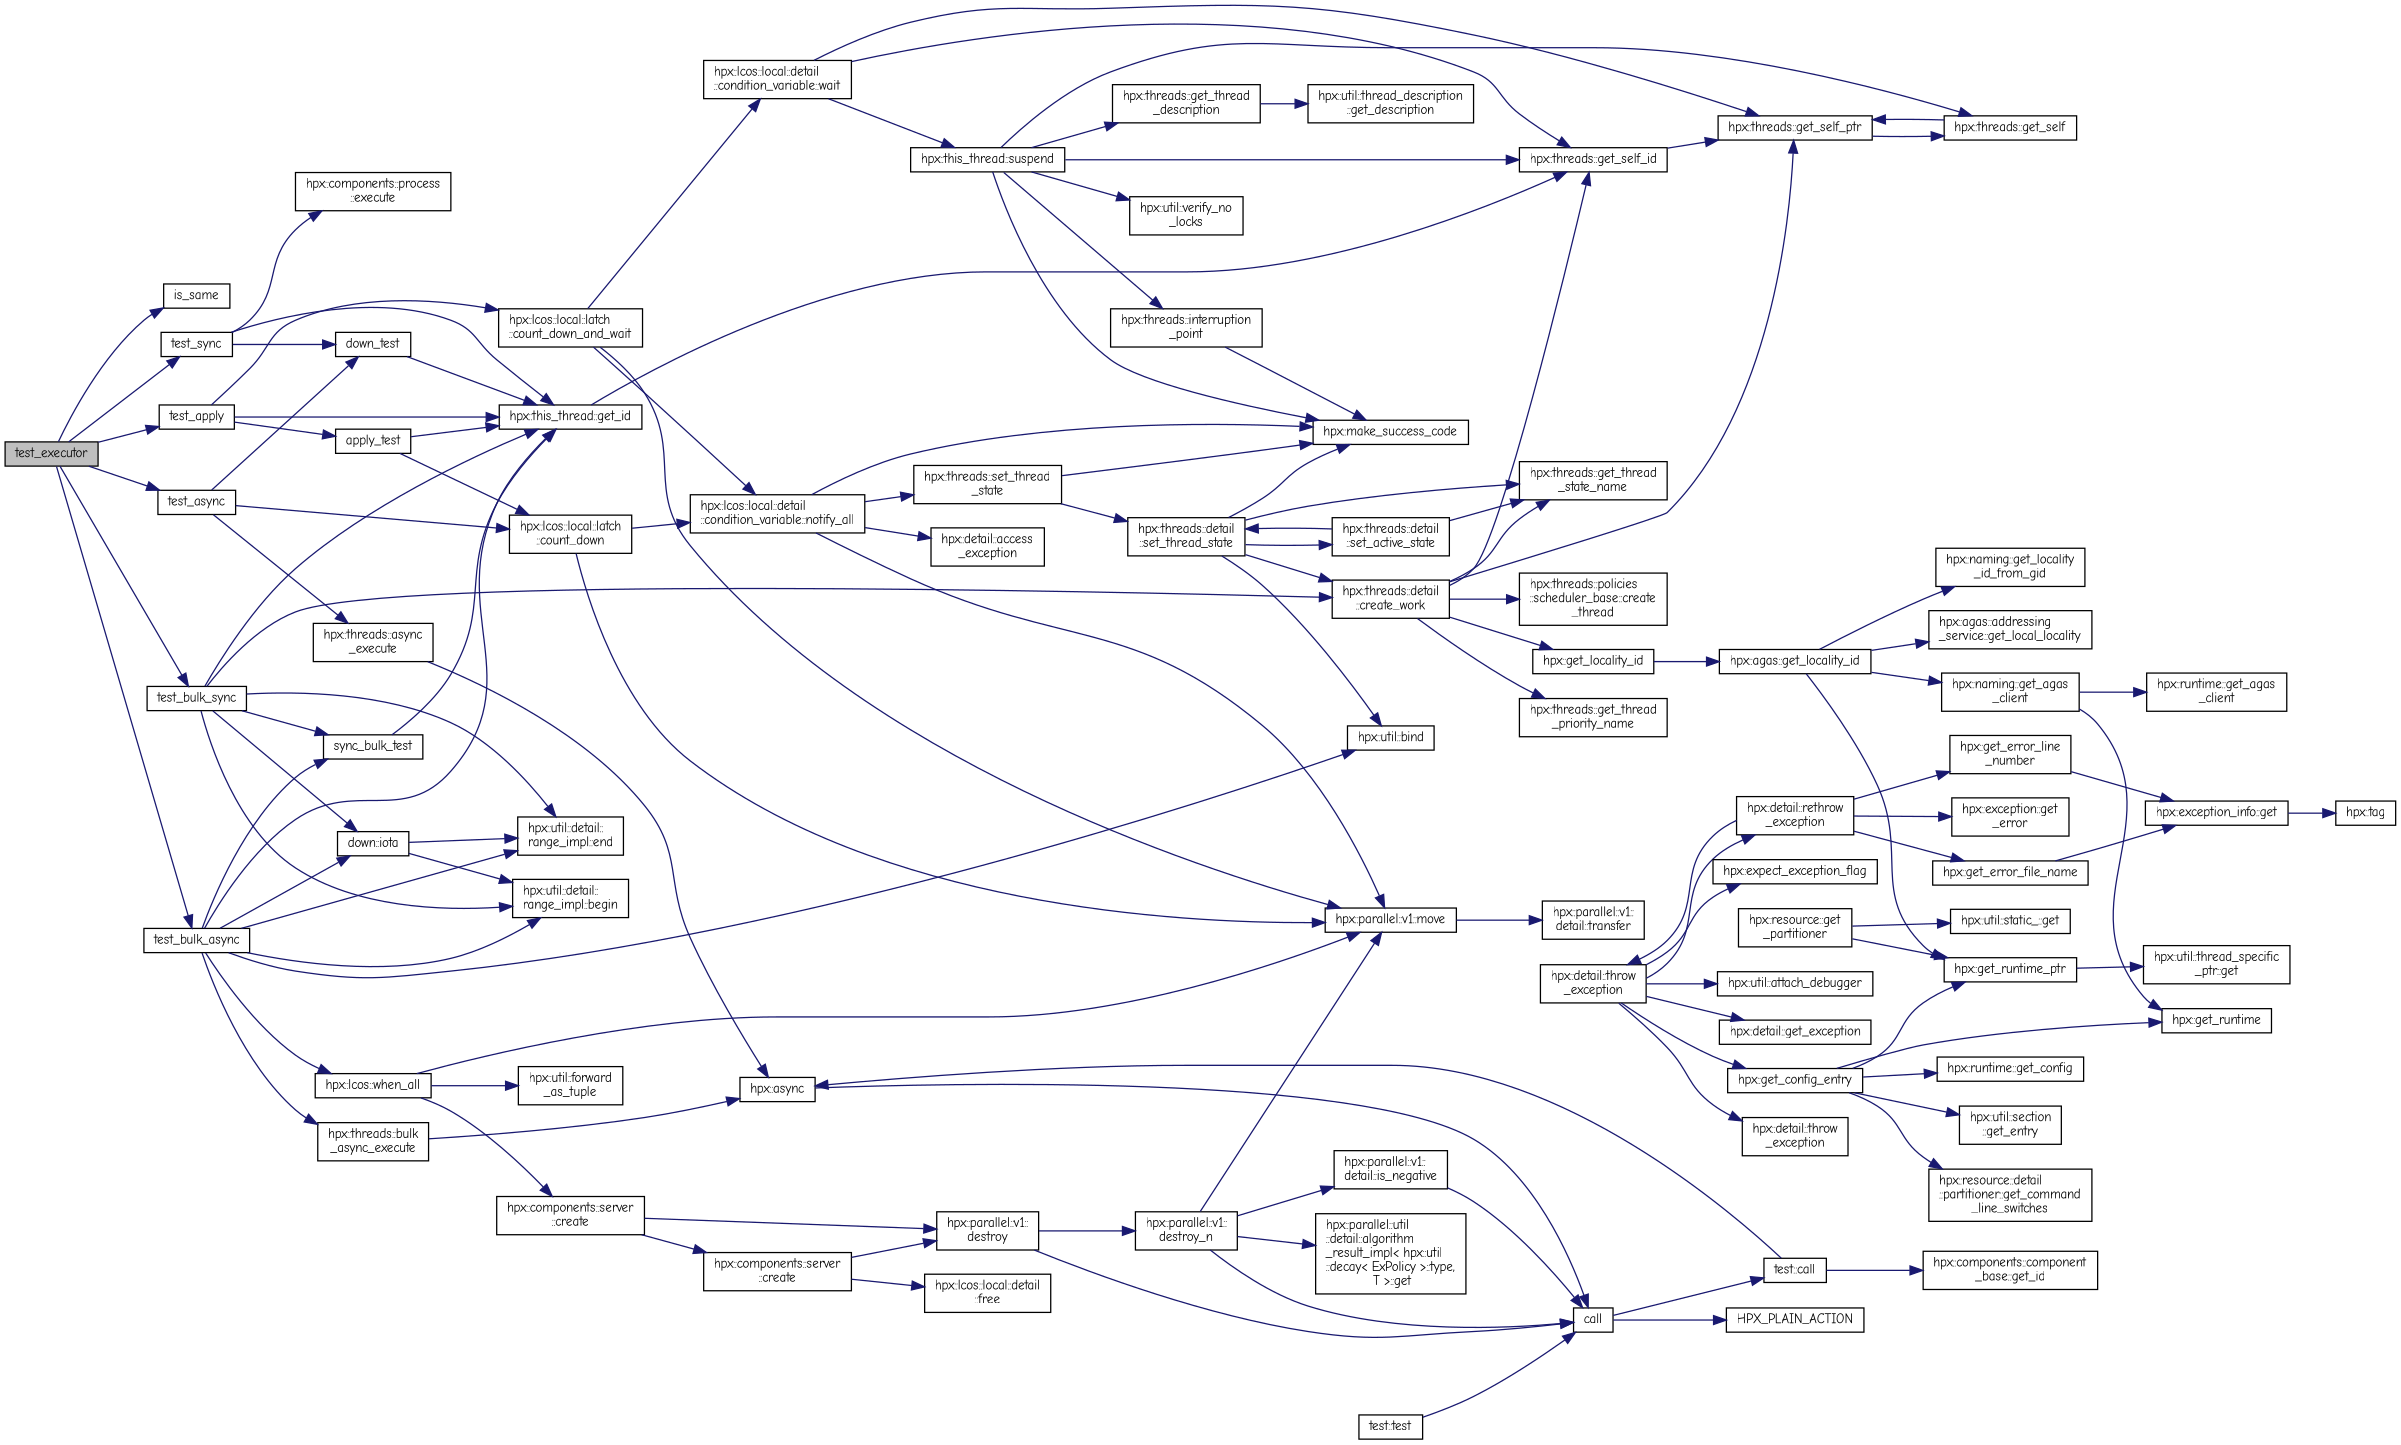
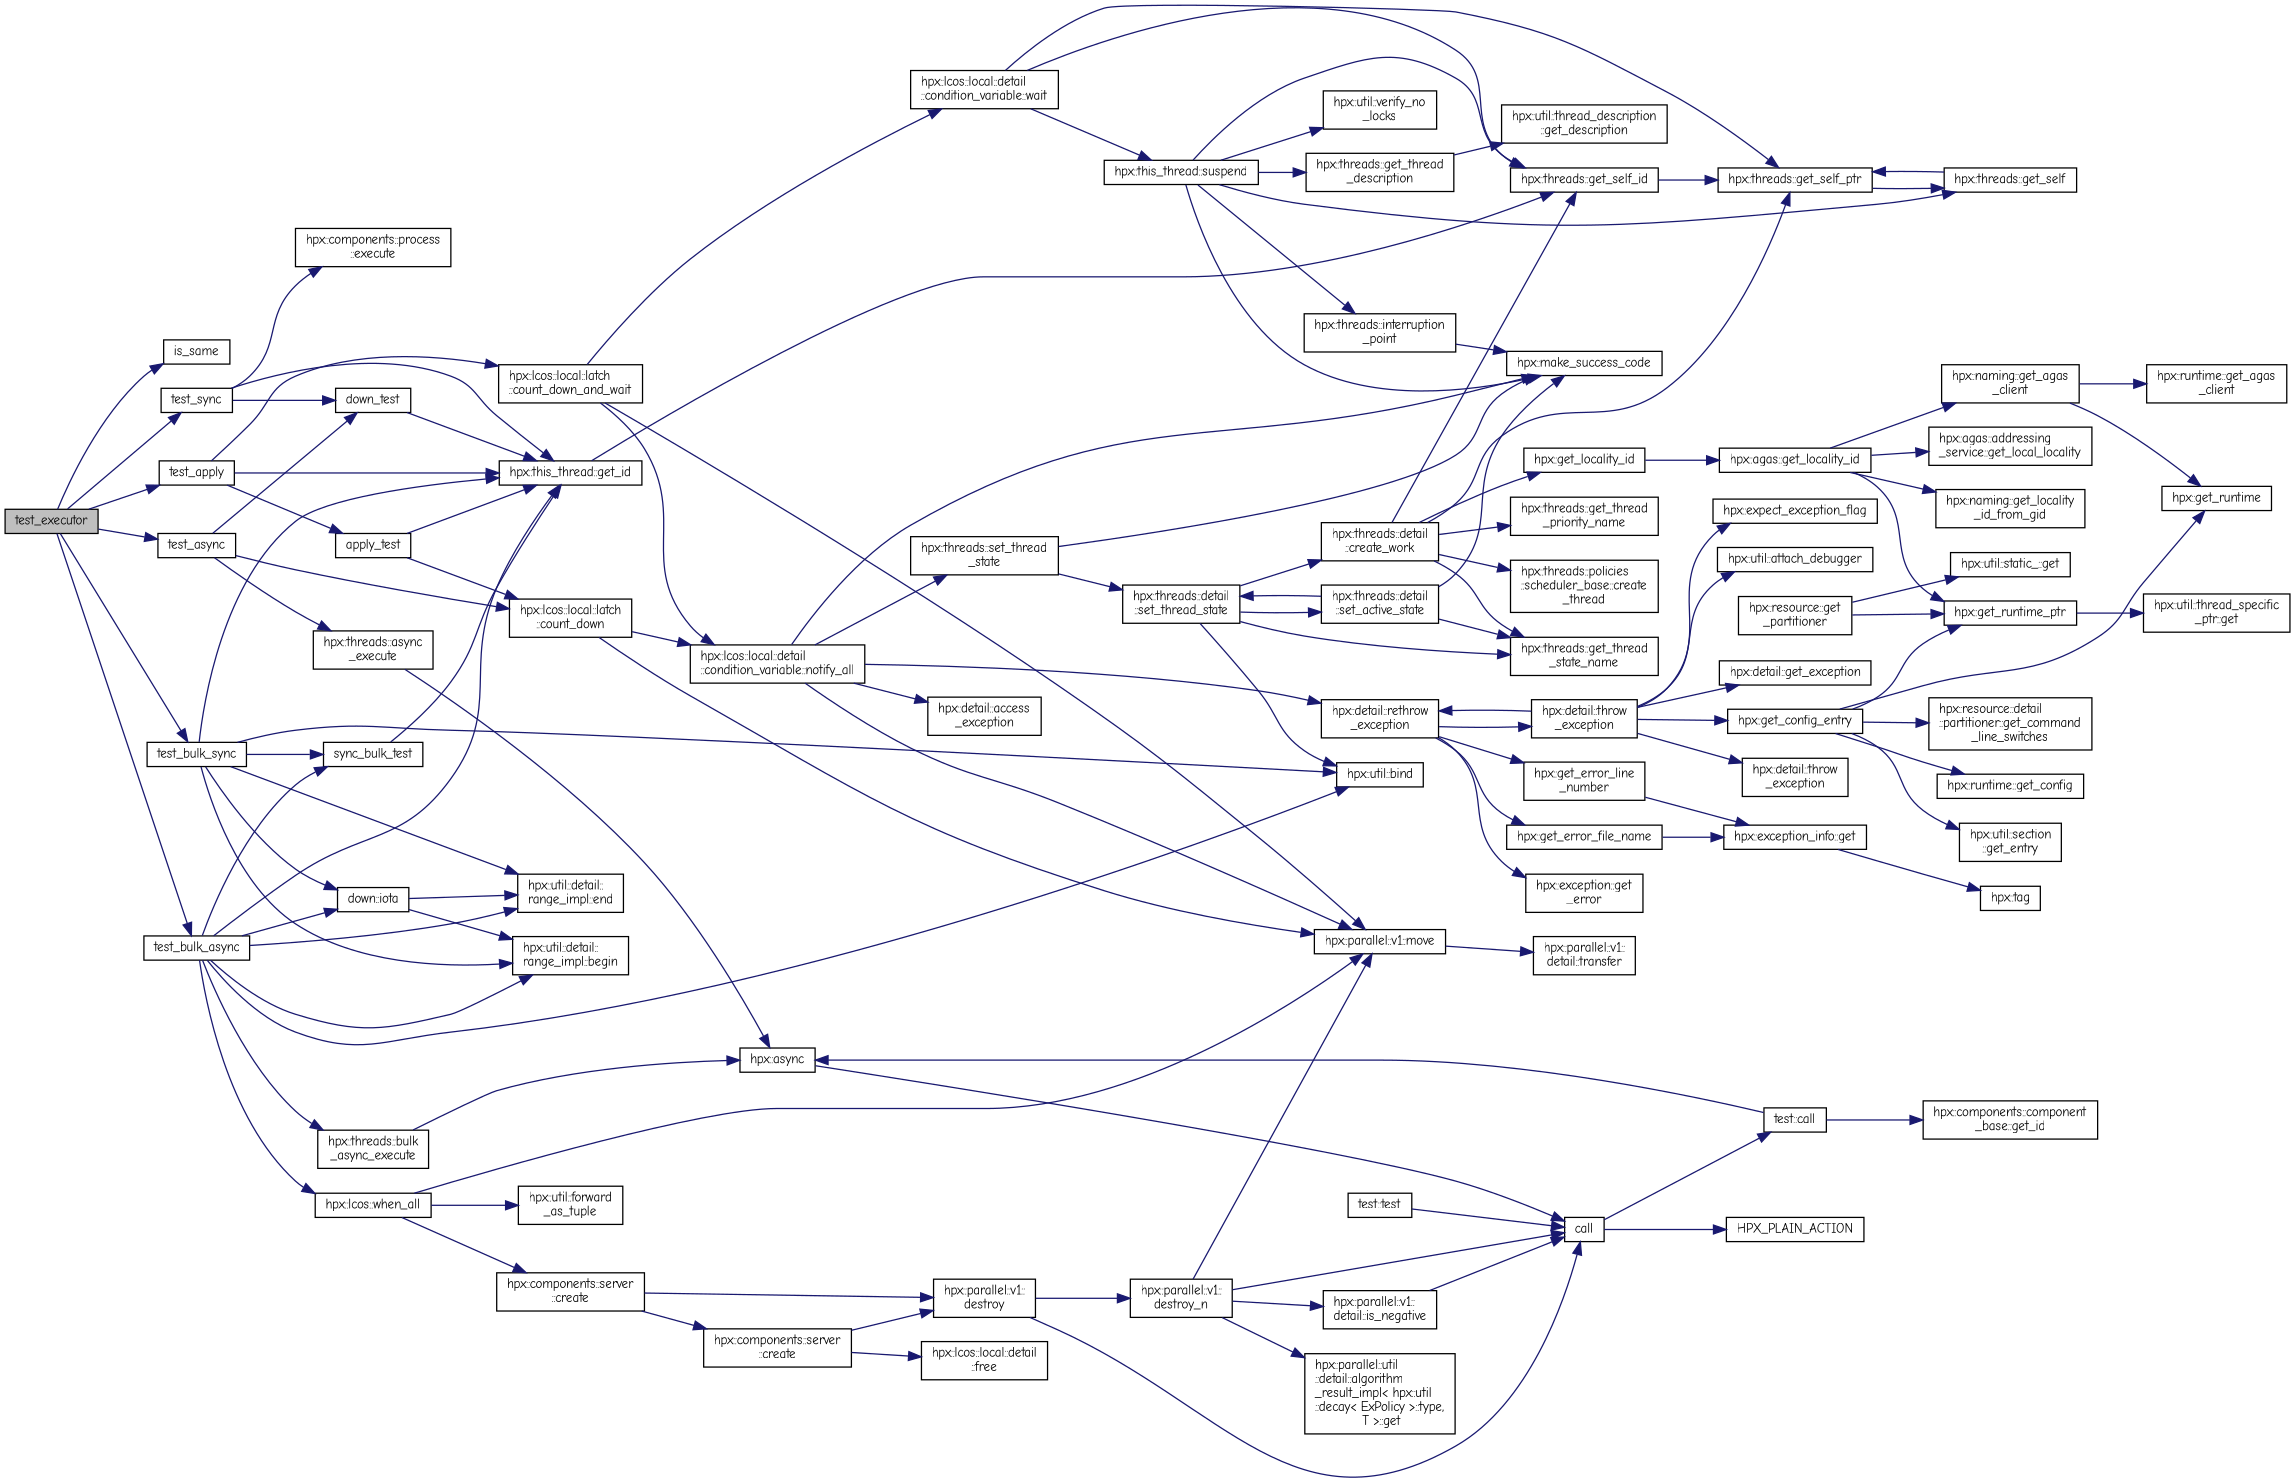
(1283, 482) -> (1485, 480)
(748, 589) -> (753, 743)
none -> (1087, 673)
